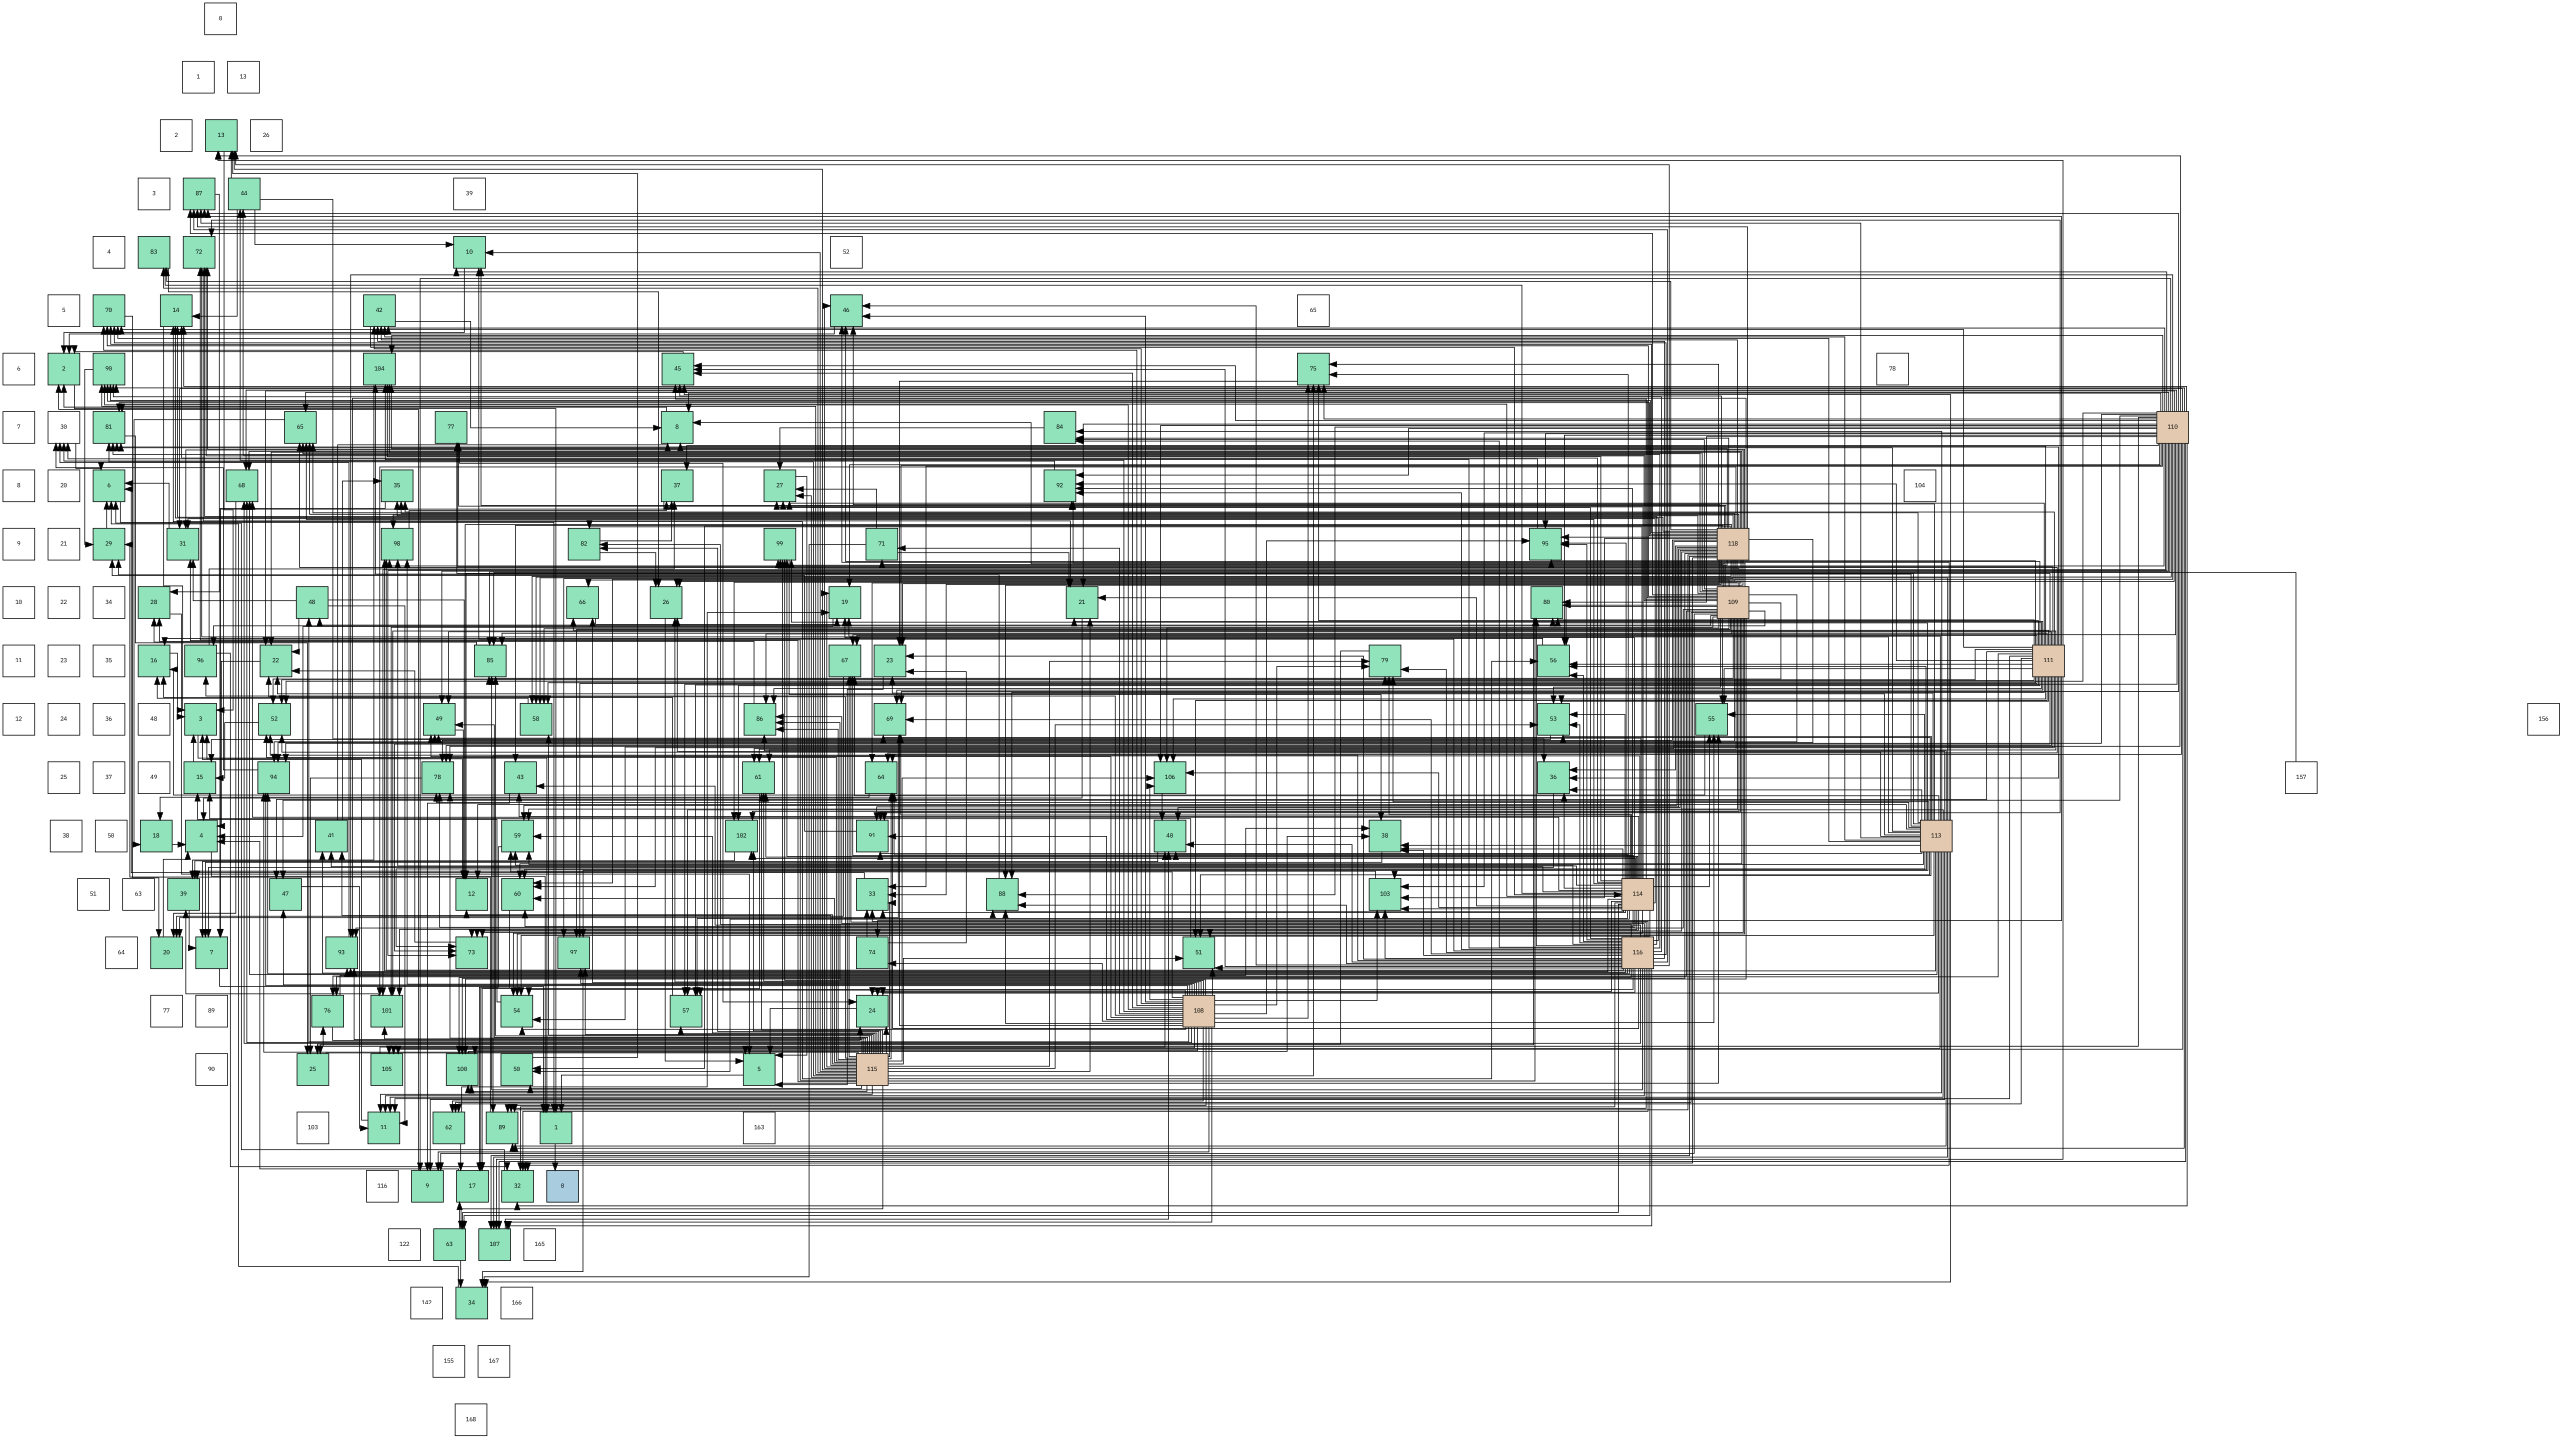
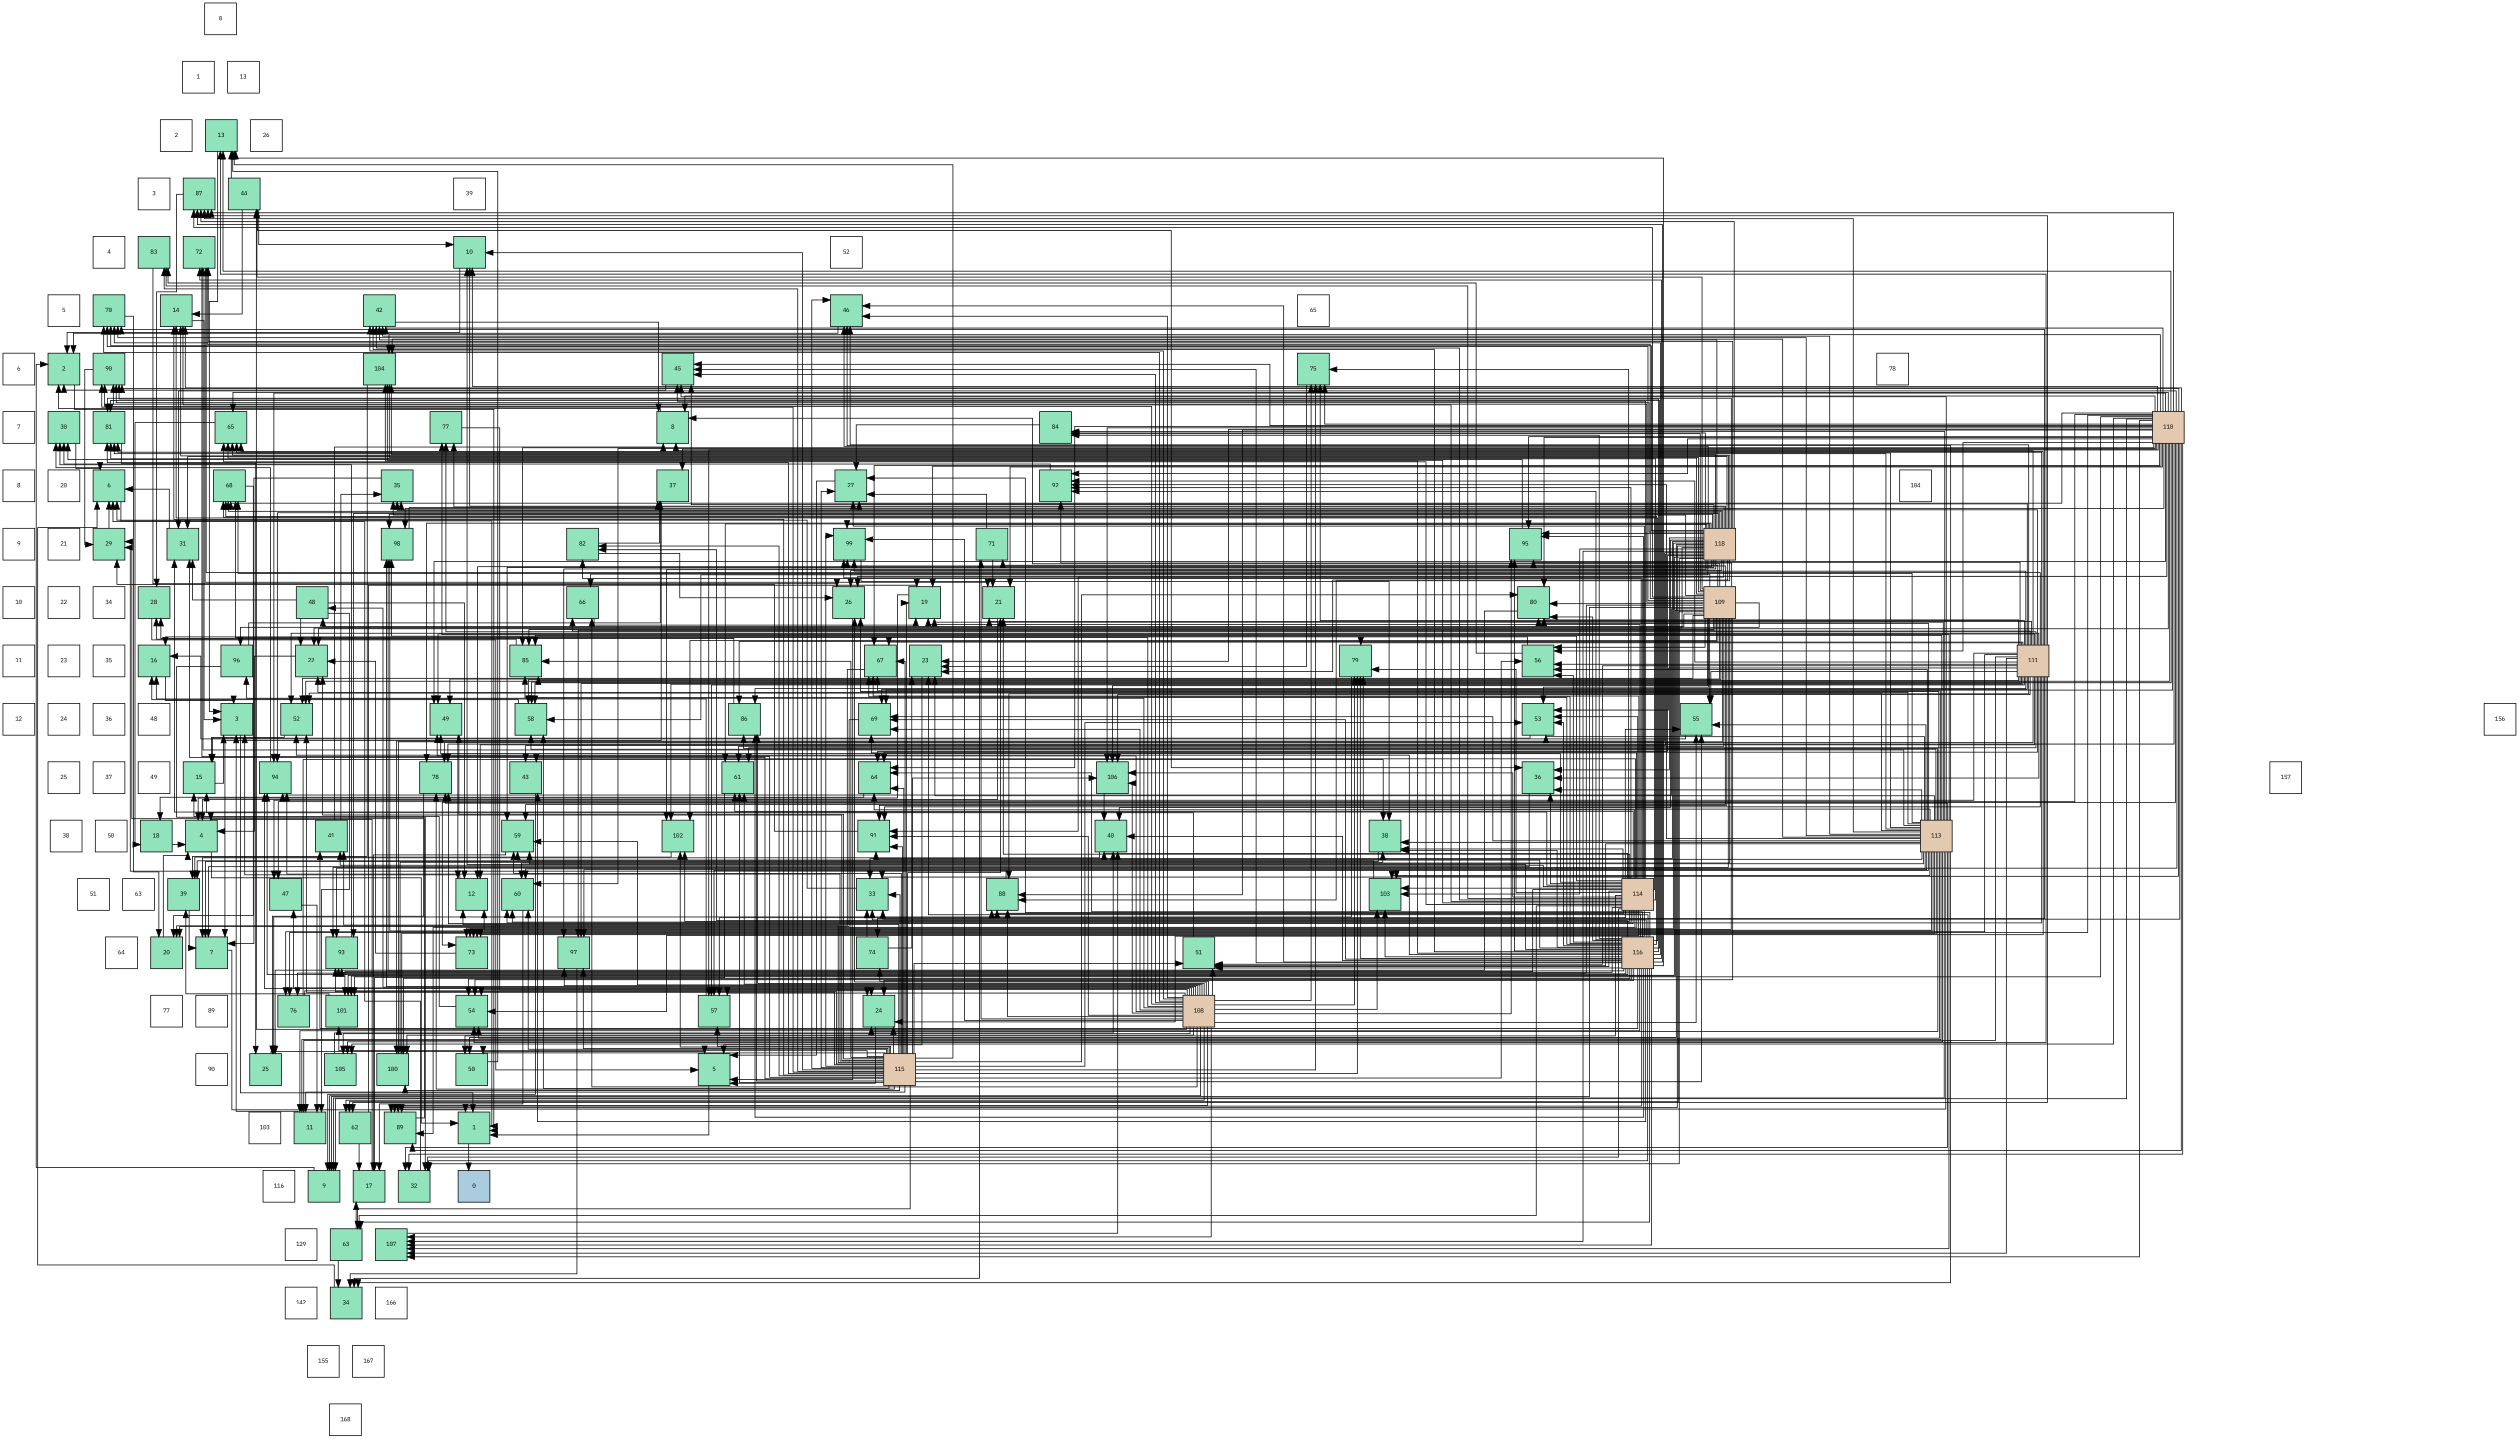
(1063, 282) -> (1027, 283)
(1610, 364) -> none
(64, 427) -> (64, 427)
(1514, 496) -> (1459, 609)
(1457, 573) -> (1330, 635)
(1053, 631) -> none
none -> (903, 947)
(759, 1128) -> none
(405, 1245) -> (301, 1245)
(540, 1245) -> none
